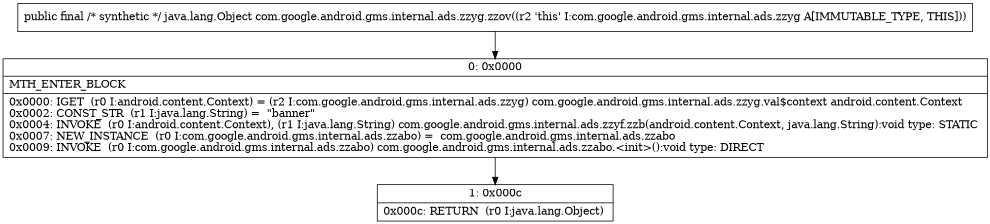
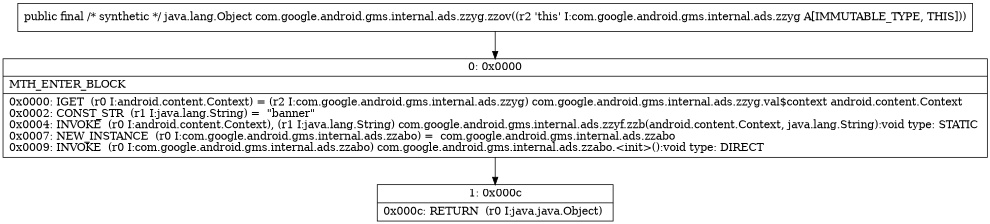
(495, 212) -> (495, 212)
